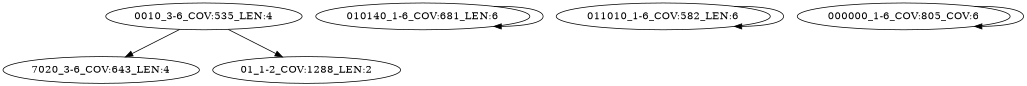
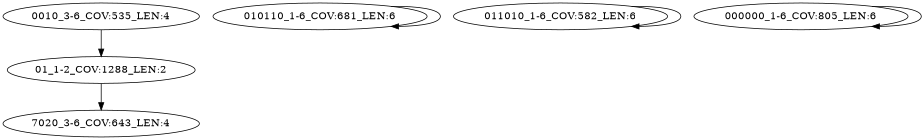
(423, 16) -> (320, 16)
(904, 16) -> (801, 16)
(156, 42) -> (101, 93)
